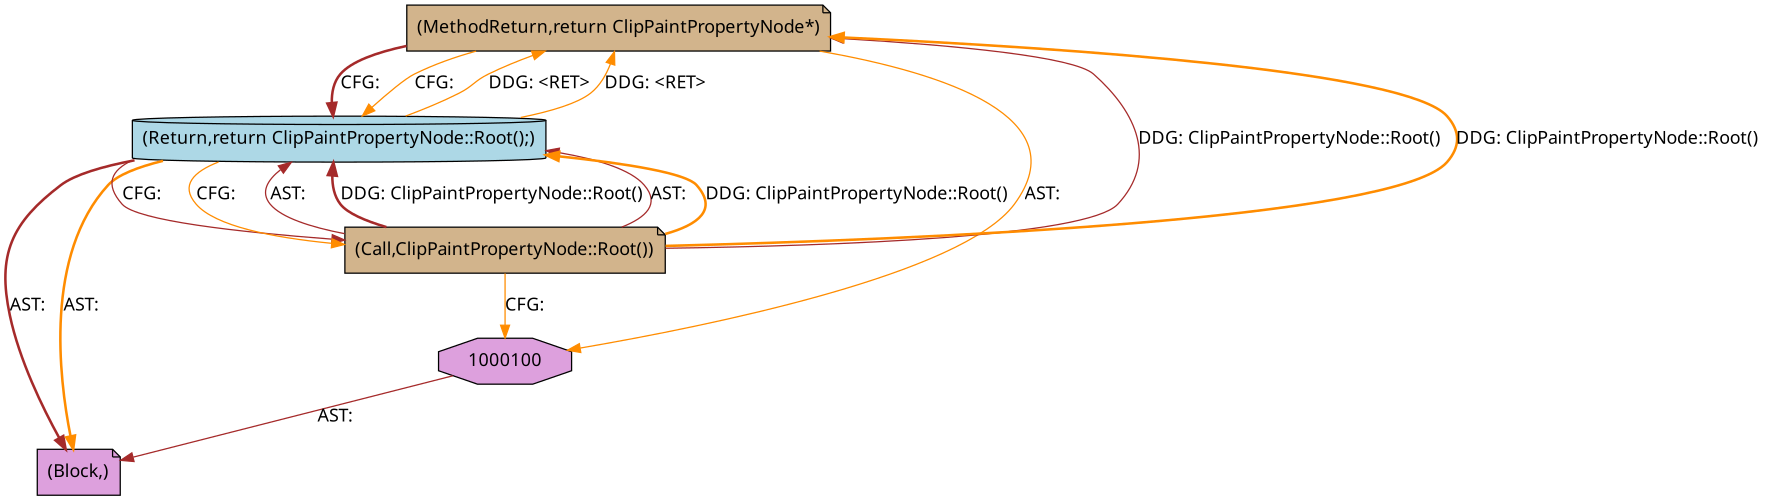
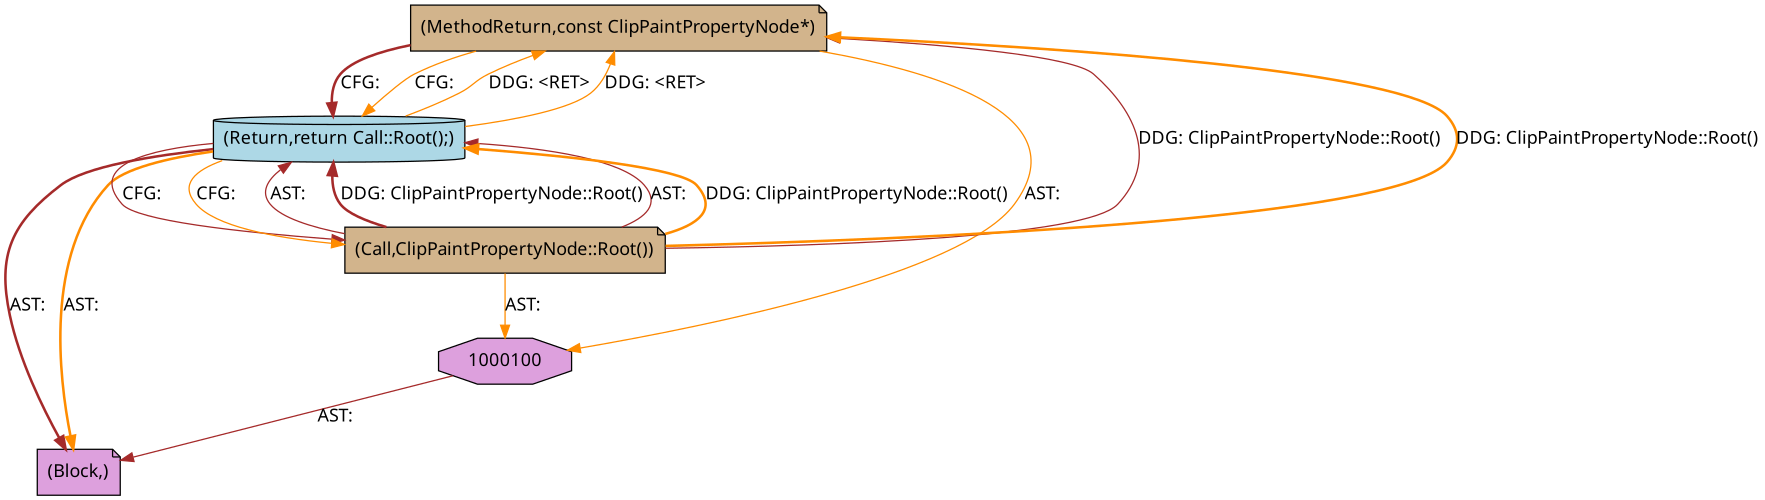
(619, 28) -> (619, 28)
(339, 139) -> (339, 139)
(527, 306) -> (525, 306)
